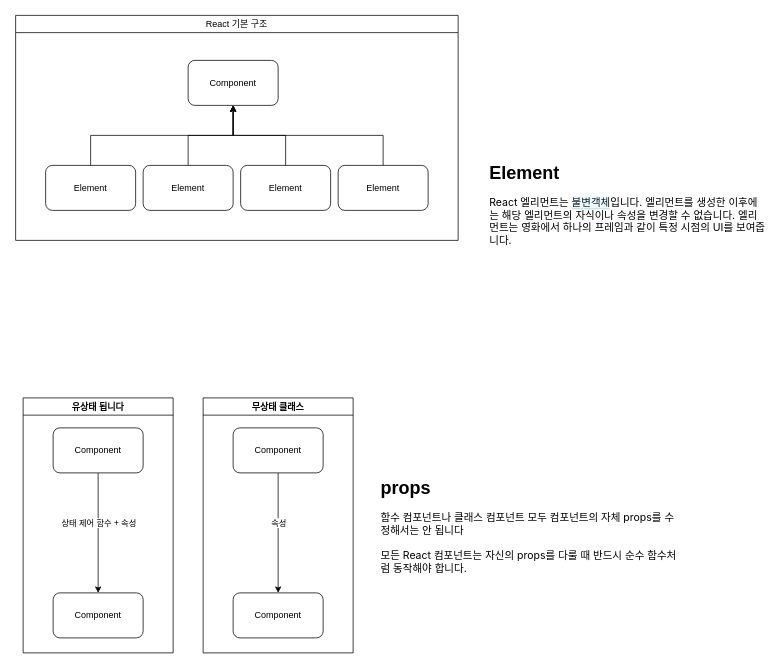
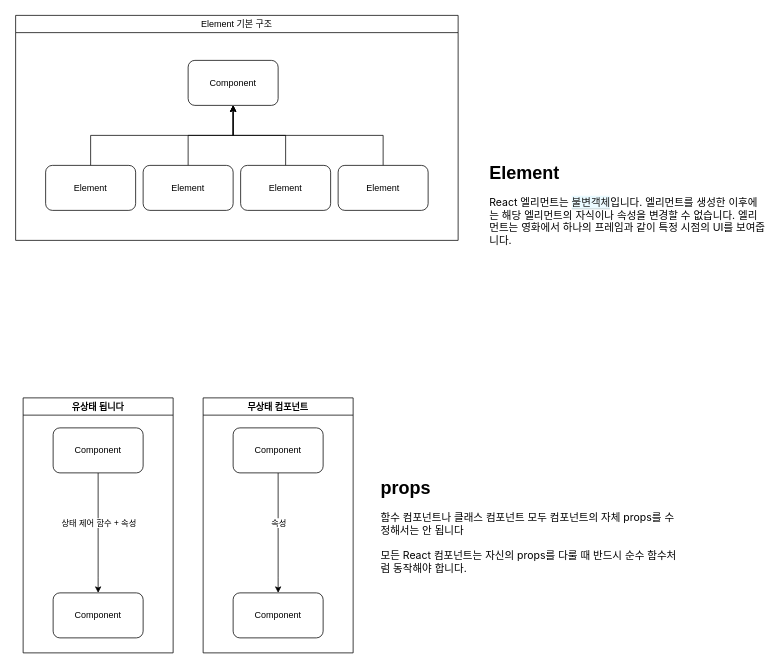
(237, 24) -> (237, 24)
(278, 407) -> (278, 407)
